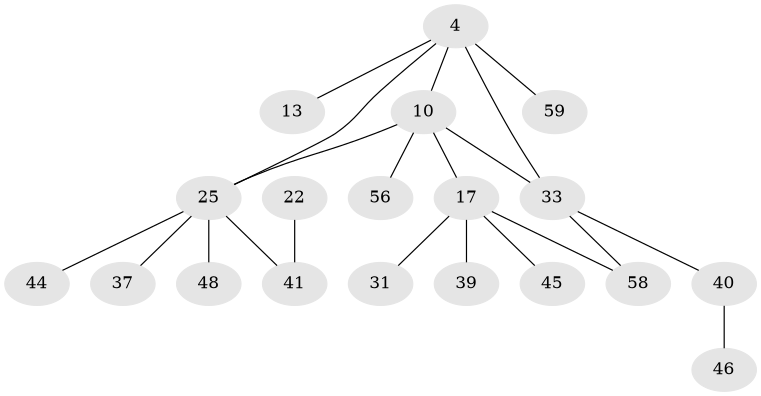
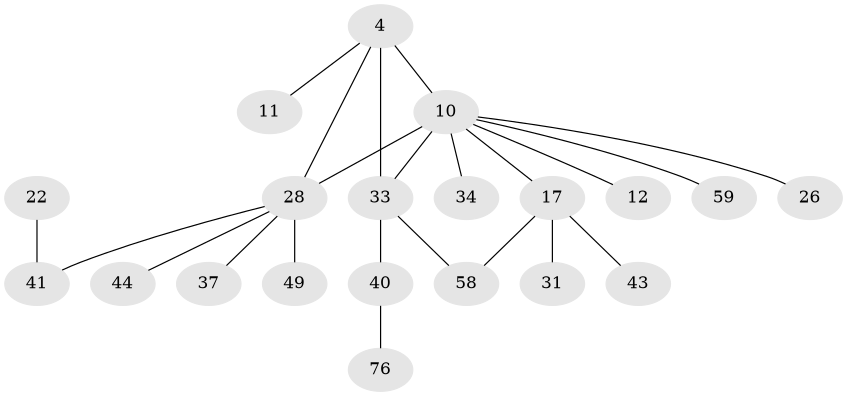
(505, 69) -> (589, 147)
(292, 112) -> (270, 112)
(209, 198) -> (295, 198)
(381, 198) -> (810, 198)
none -> (466, 198)
none -> (638, 198)
(209, 284) -> (295, 284)
(466, 284) -> none
(552, 284) -> (638, 284)
(724, 370) -> (381, 370)
